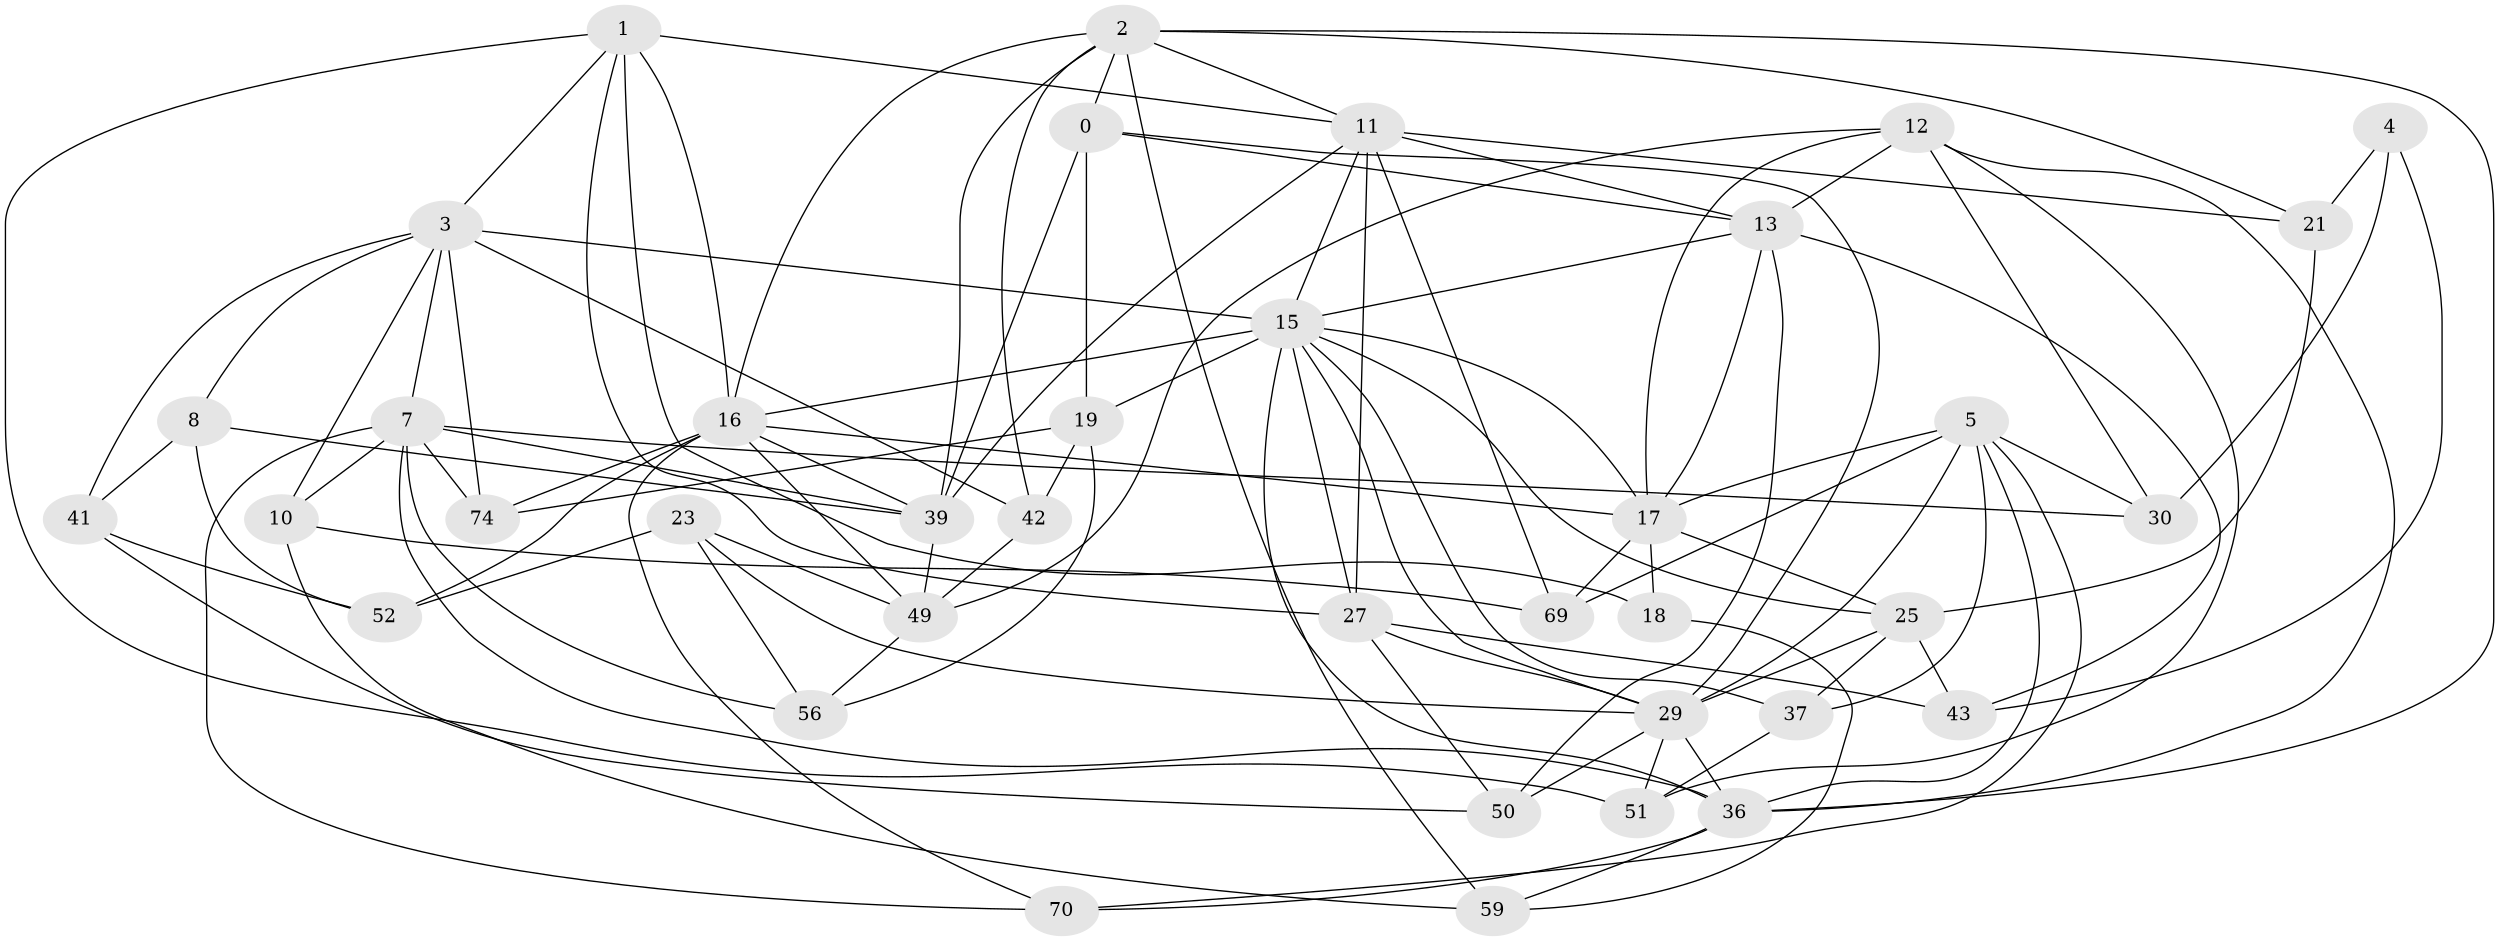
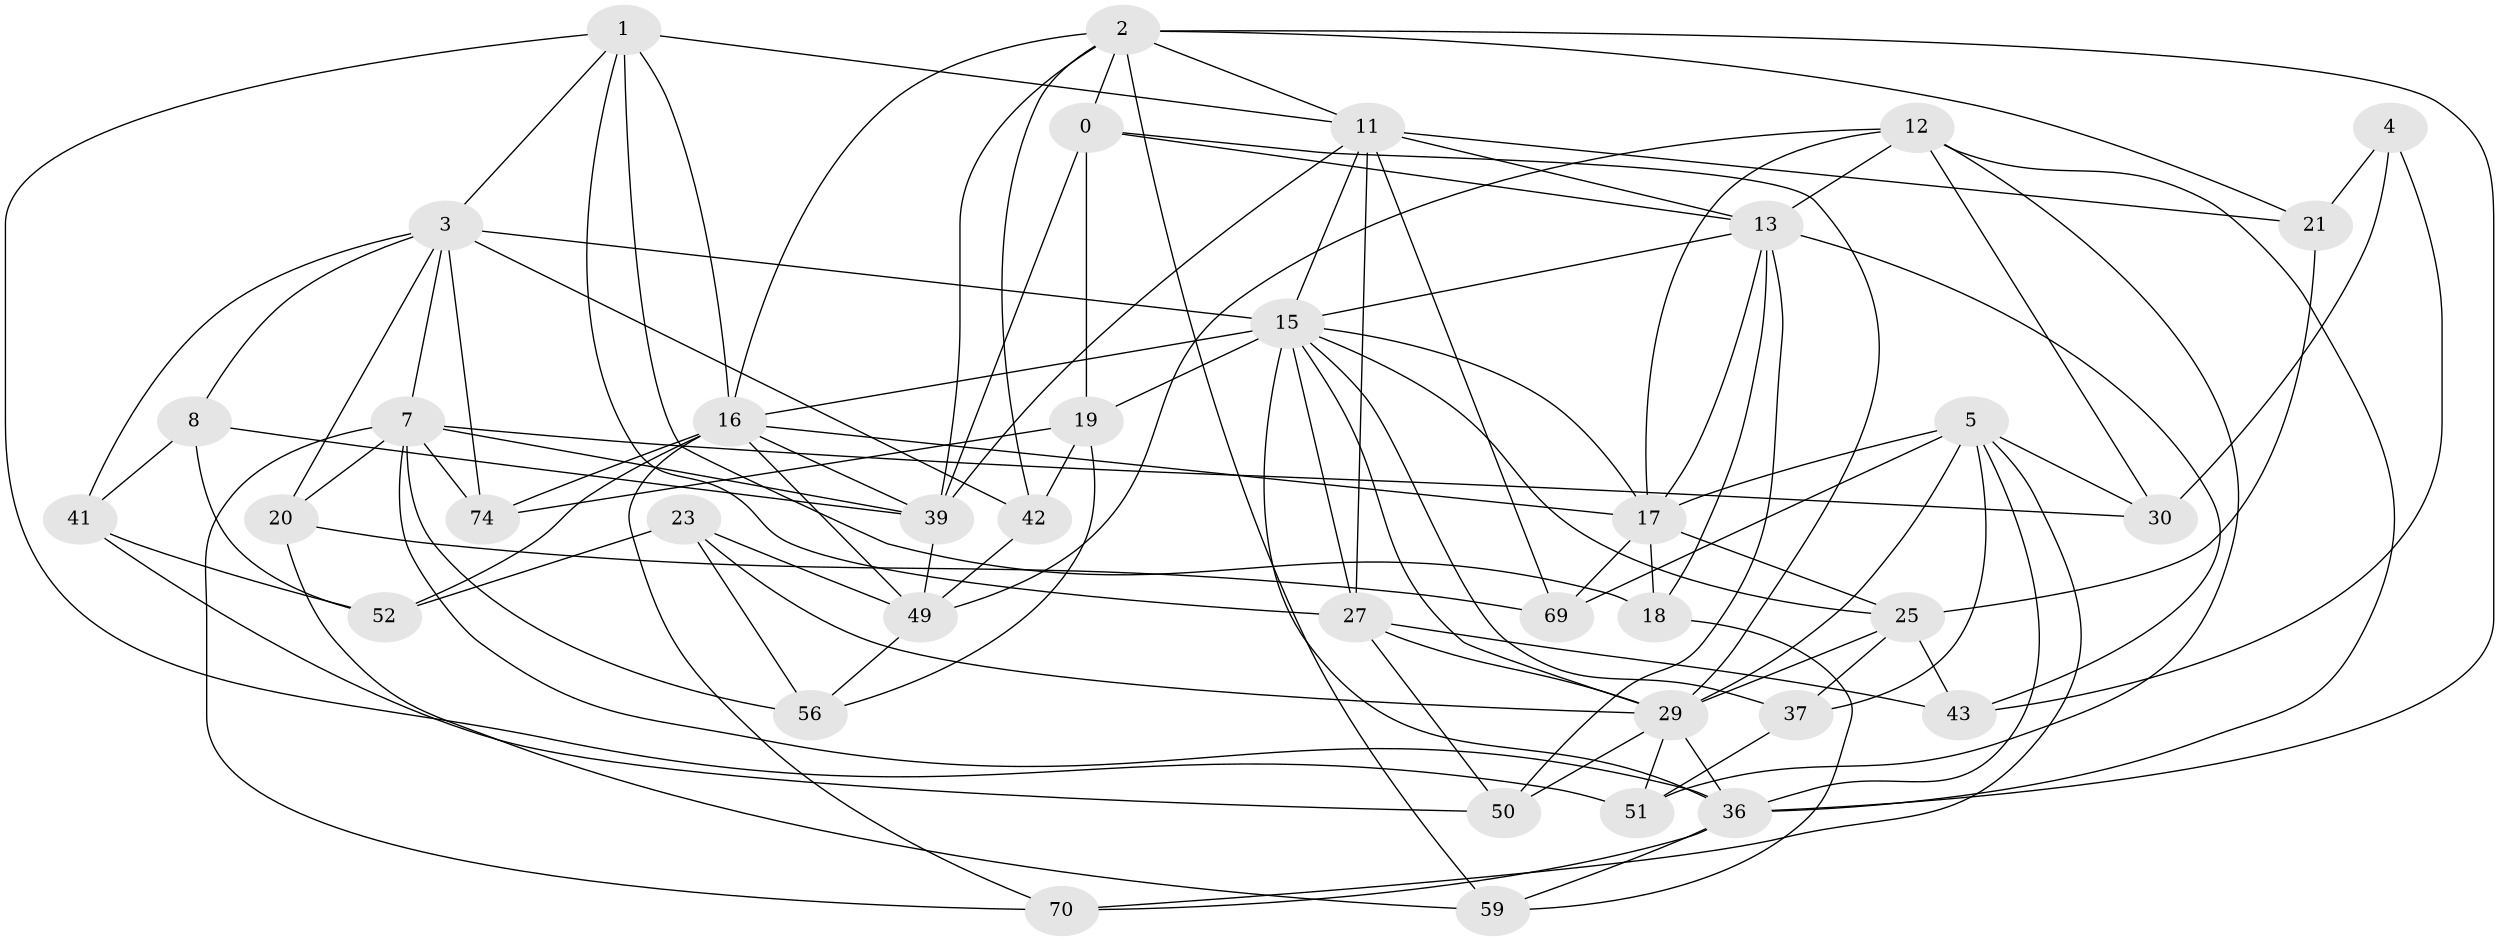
none -> (1742, 429)
(281, 519) -> (281, 519)
